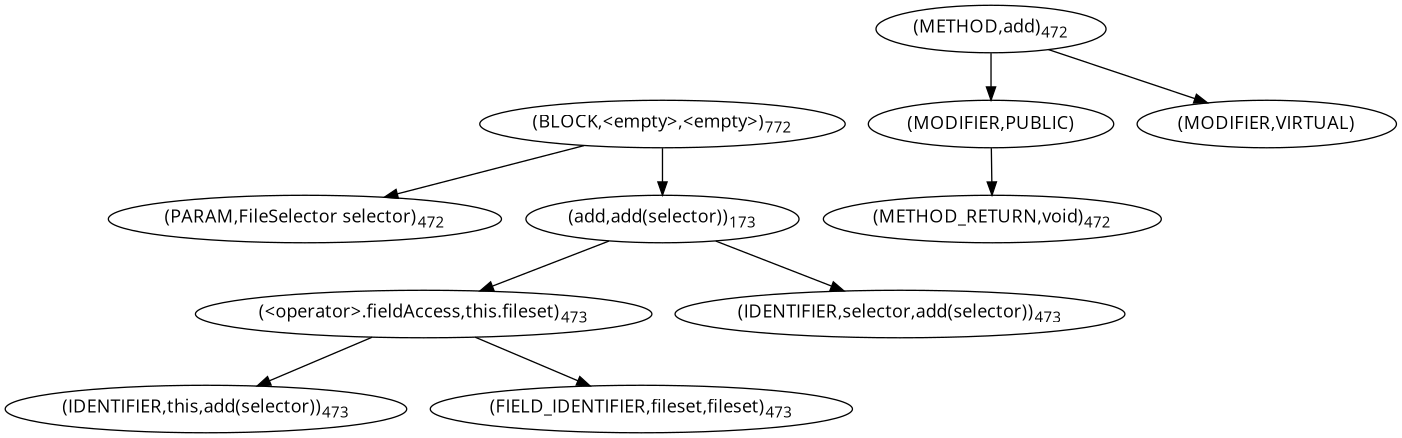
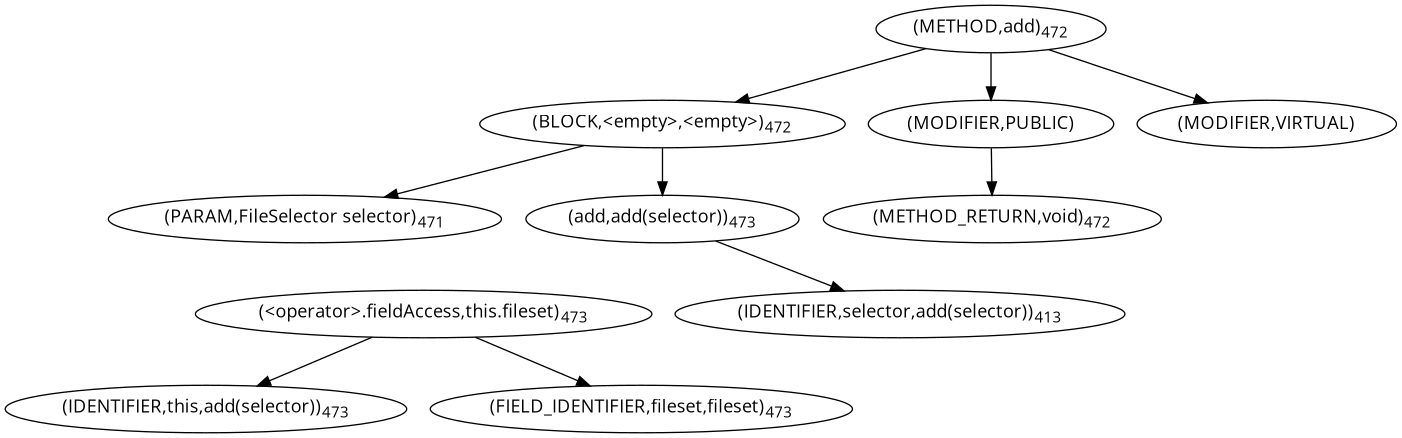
none -> (837, 74)
(779, 122) -> (779, 122)
(432, 217) -> (432, 217)
(743, 217) -> (743, 217)
(551, 264) -> none
(1048, 312) -> (1048, 312)
